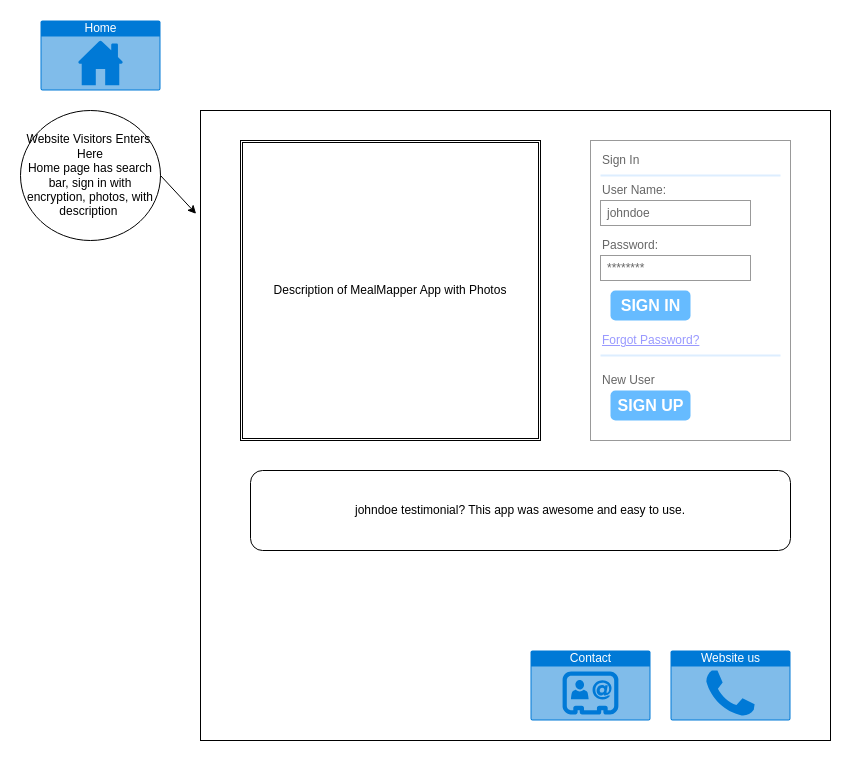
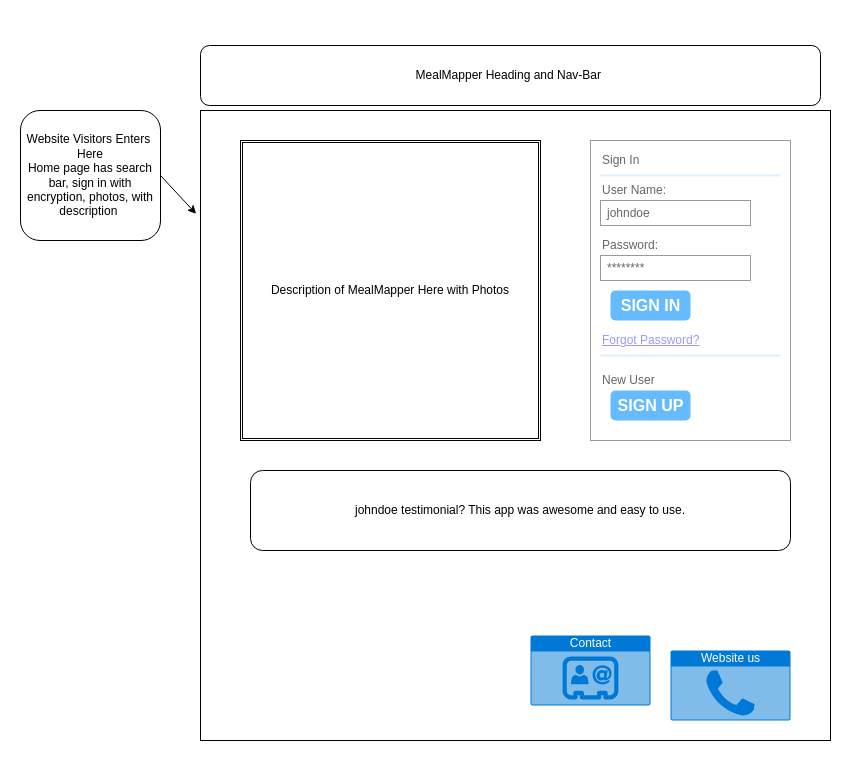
(101, 56) -> none
none -> (511, 76)
(91, 176) -> (91, 176)
(391, 291) -> (391, 291)
(591, 686) -> (591, 671)
